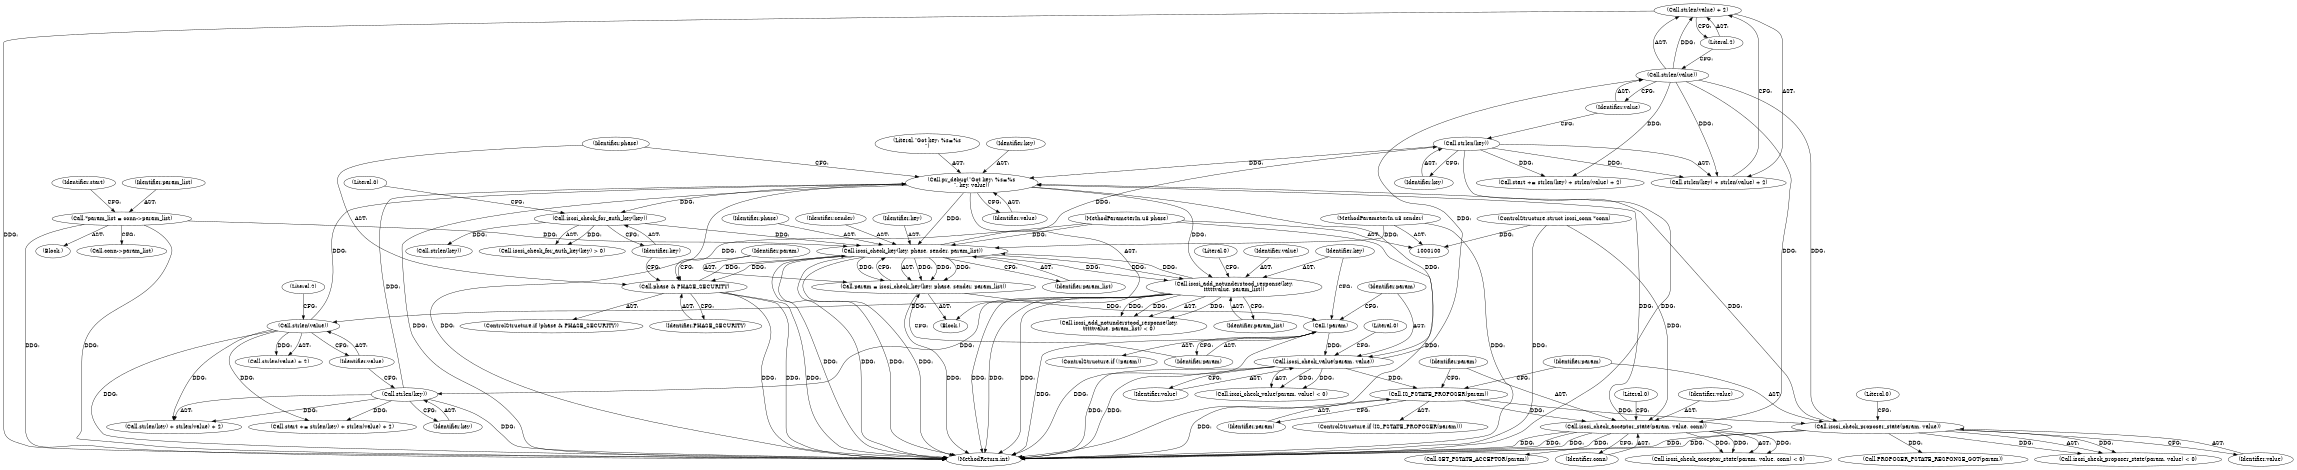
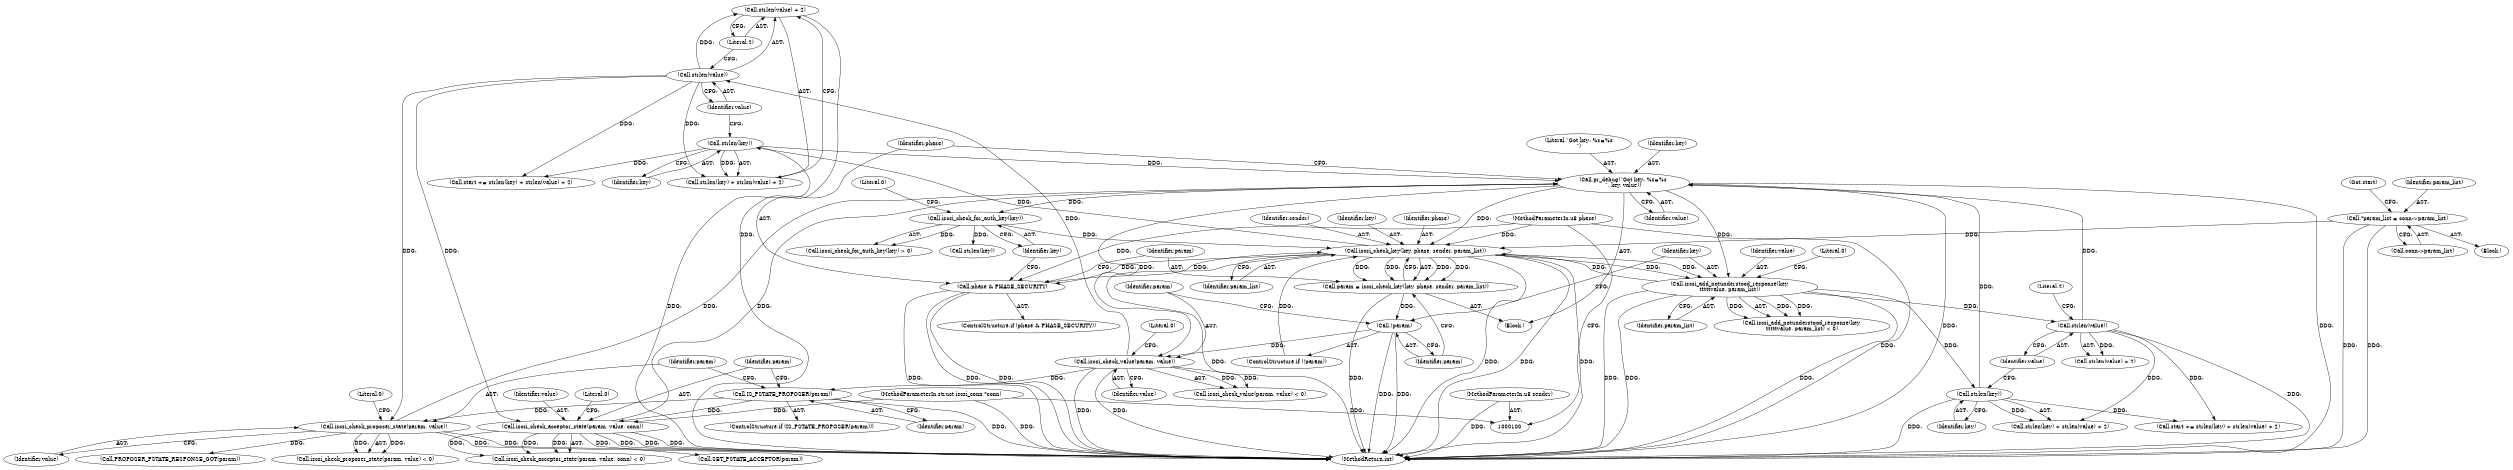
(84, 183) -> (2364, 183)
(1554, 219) -> (941, 395)
(1375, 235) -> (1595, 326)
none -> (2417, 235)
(1197, 244) -> (1287, 283)
(706, 326) -> none
(1587, 460) -> none
